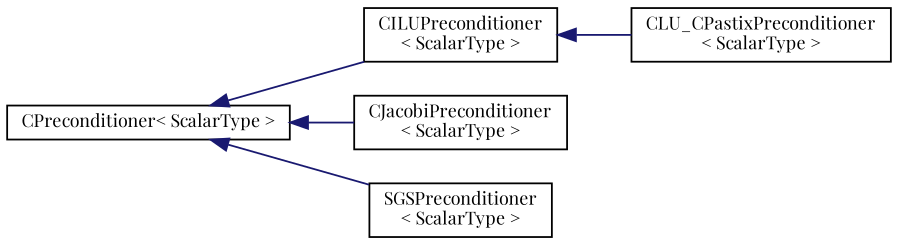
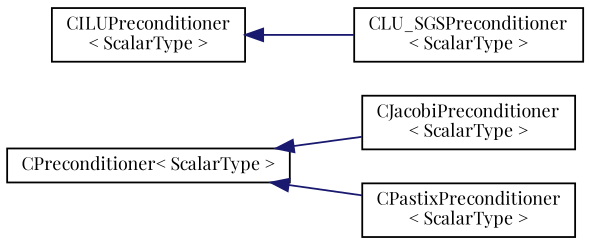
(761, 35) -> (469, 35)
(296, 81) -> none
(461, 210) -> (469, 210)
